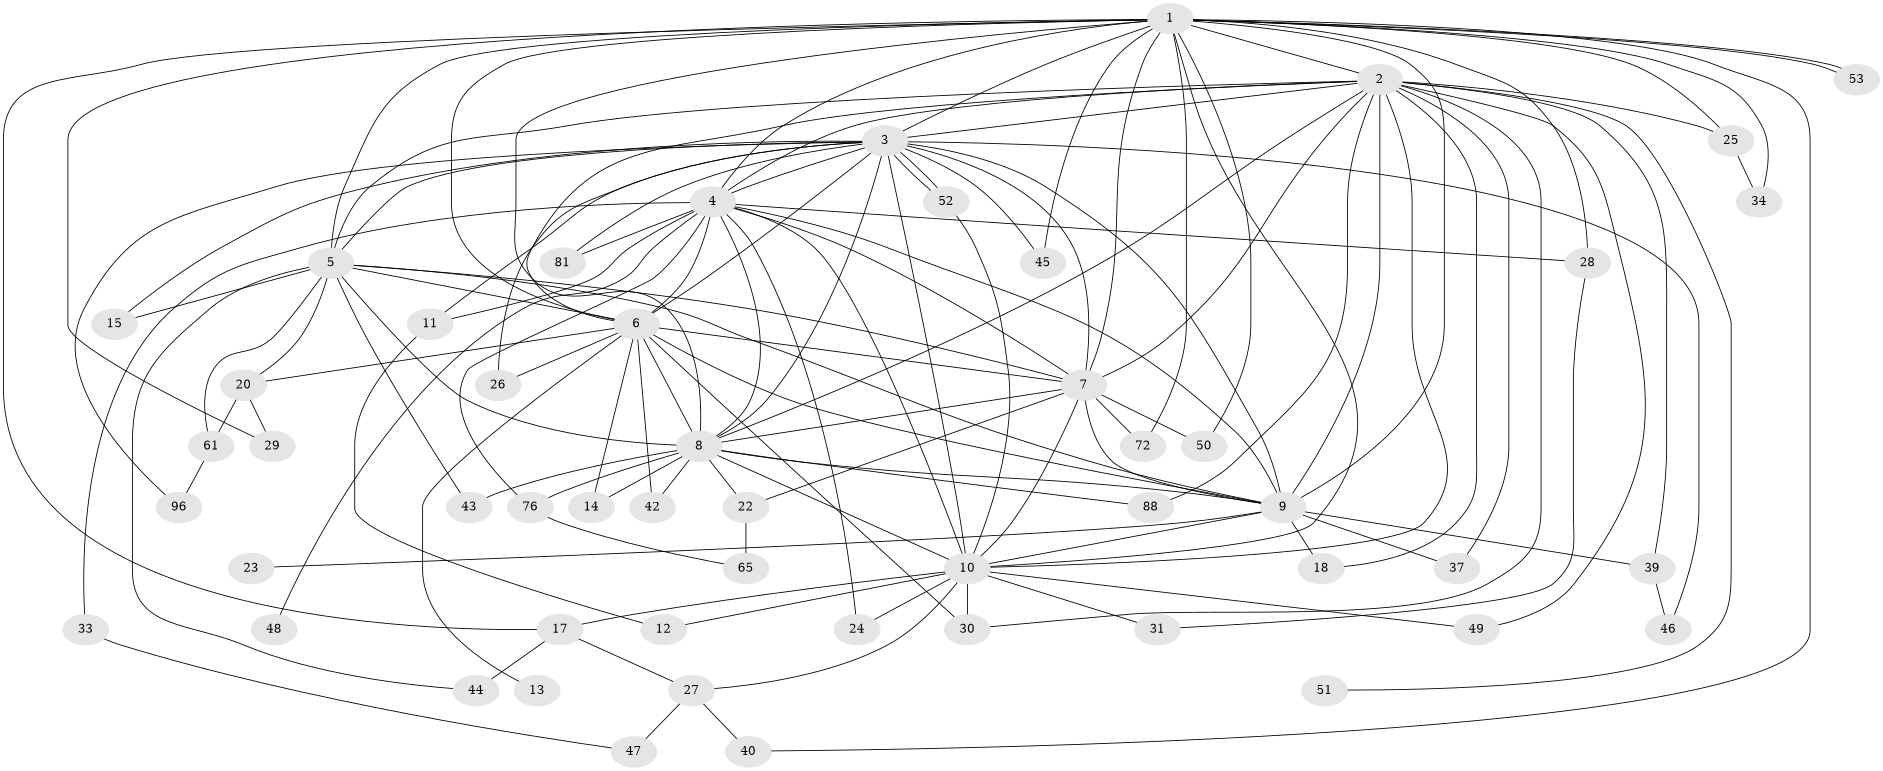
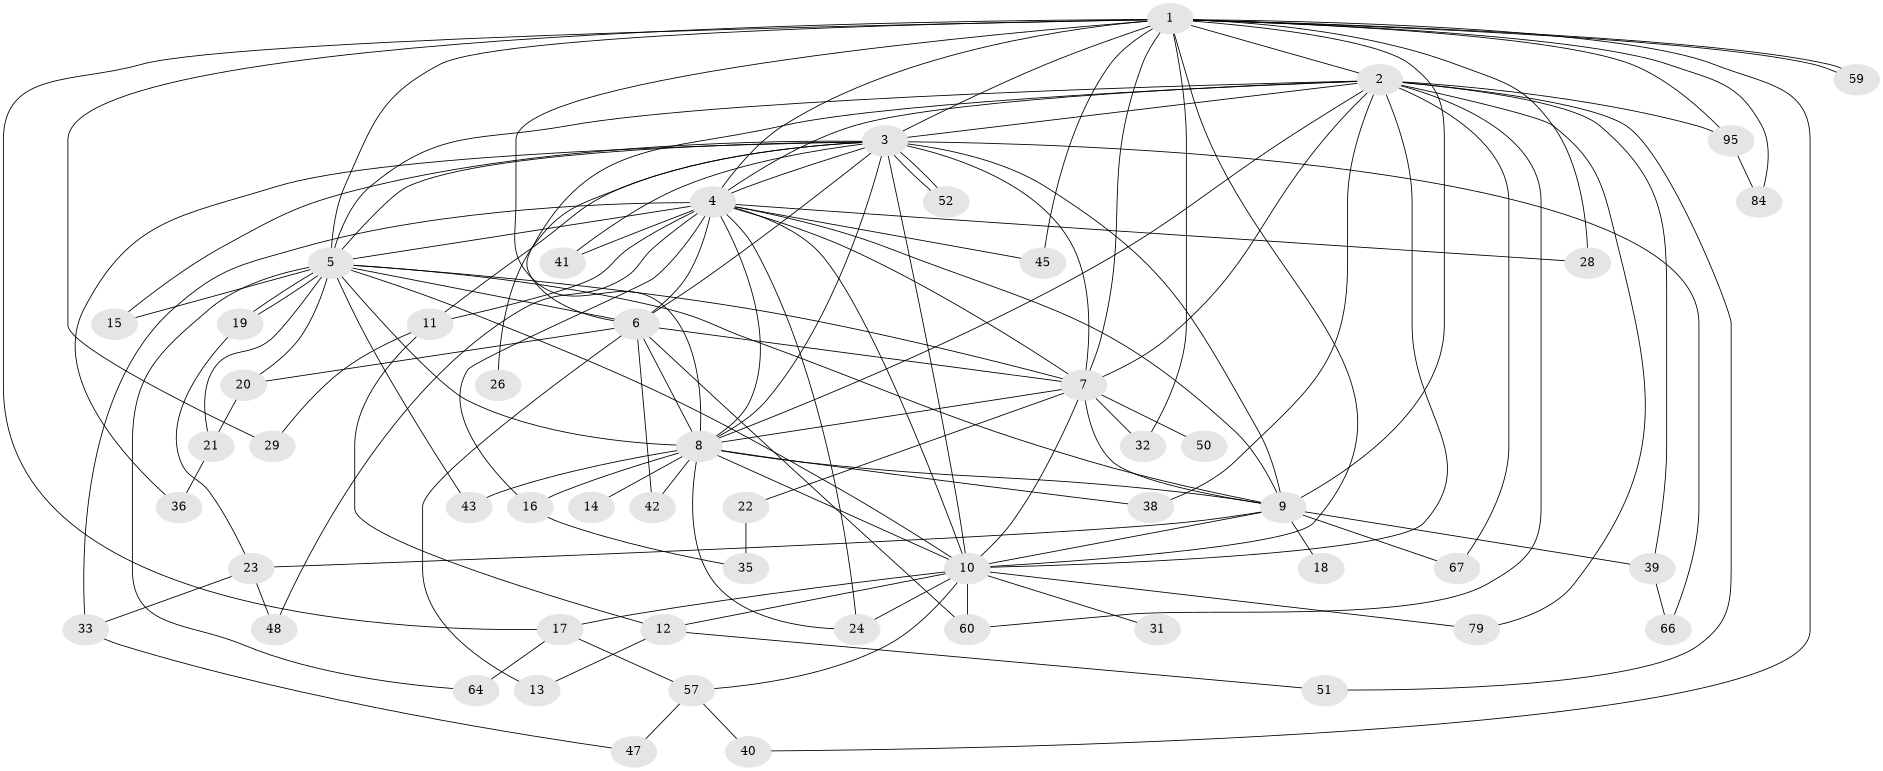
(586, 48) -> none
(1857, 80) -> (1857, 80)
(1731, 141) -> (1731, 141)
(978, 188) -> (878, 233)
(1759, 202) -> (1759, 202)
(1249, 230) -> none
none -> (522, 233)
(563, 263) -> (563, 263)
(1376, 304) -> none
none -> (240, 324)
(567, 355) -> none
(1477, 355) -> none
(1009, 382) -> (661, 393)
(258, 416) -> (333, 378)
(614, 416) -> none
(966, 445) -> none
(211, 446) -> (211, 446)
(1143, 446) -> (1143, 446)
(723, 477) -> (717, 585)
(179, 507) -> (179, 507)
(530, 507) -> (530, 507)
(1151, 507) -> (1151, 507)
(746, 569) -> (746, 569)
(1457, 569) -> (1457, 569)
(1523, 594) -> none
none -> (262, 598)
none -> (169, 599)
(967, 630) -> (967, 630)
(1477, 630) -> (1477, 630)
(1668, 630) -> (1668, 630)
none -> (601, 660)
none -> (994, 660)
(476, 691) -> (476, 691)
(692, 691) -> (692, 691)
